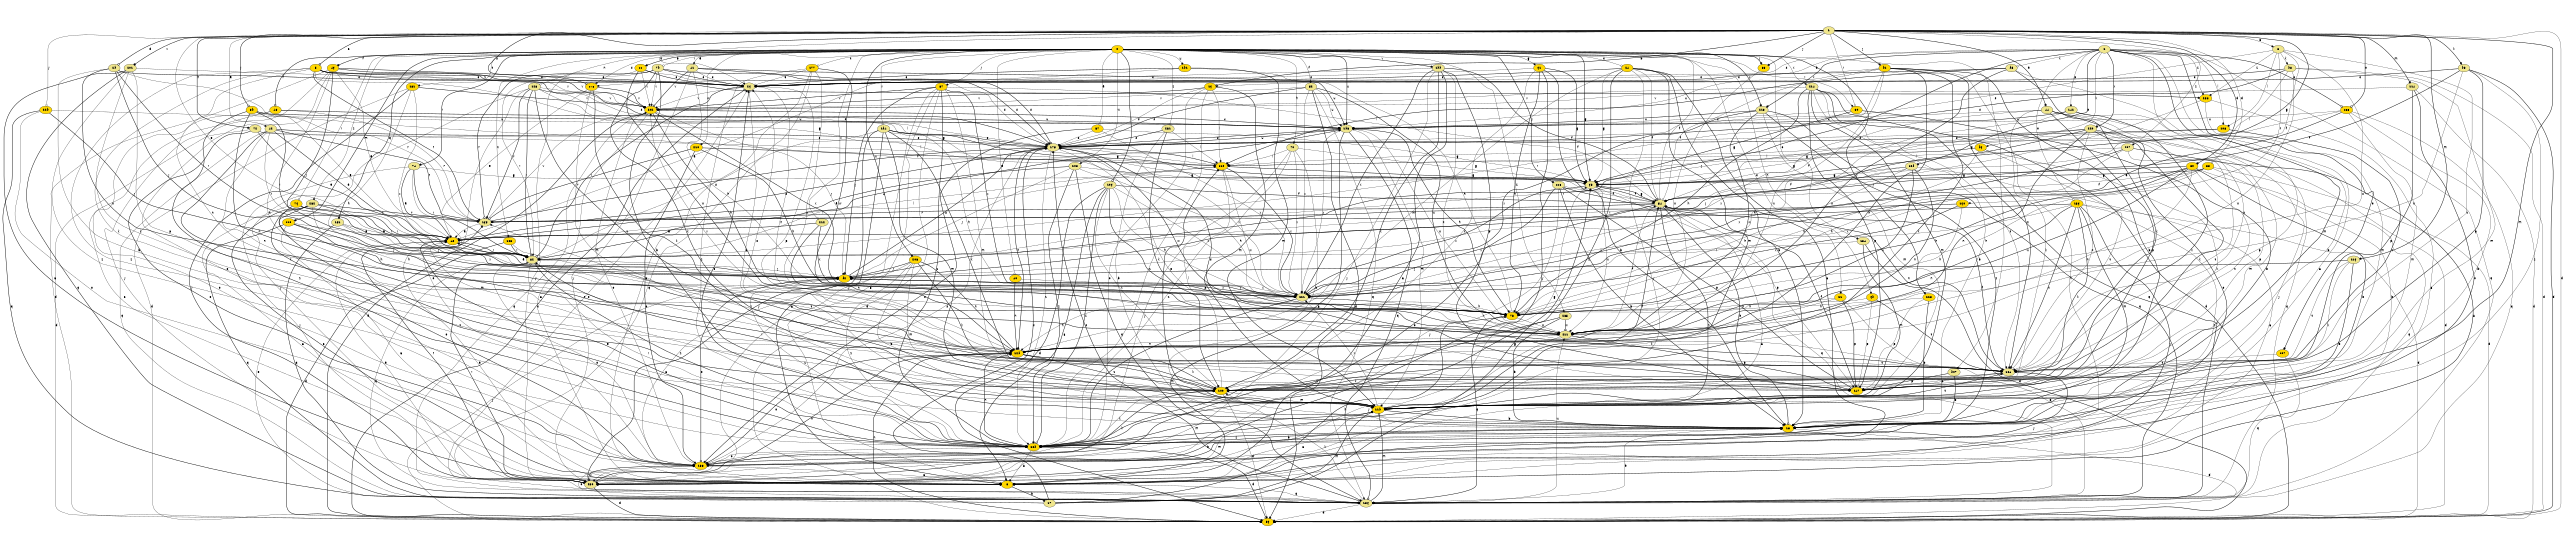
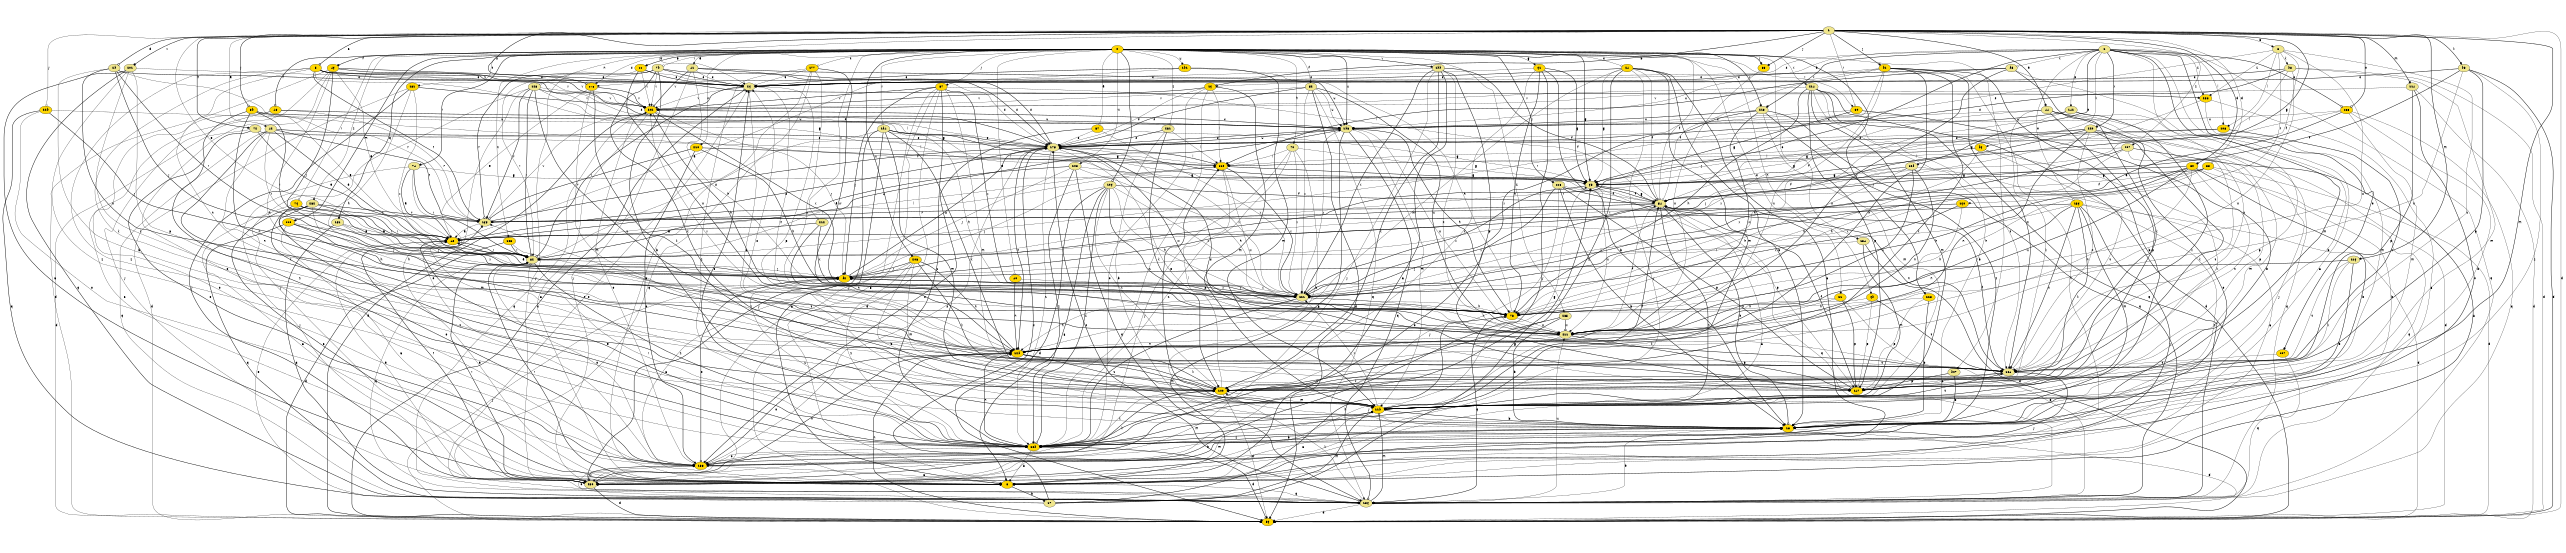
none -> (966, 237)
(944, 391) -> (632, 477)
